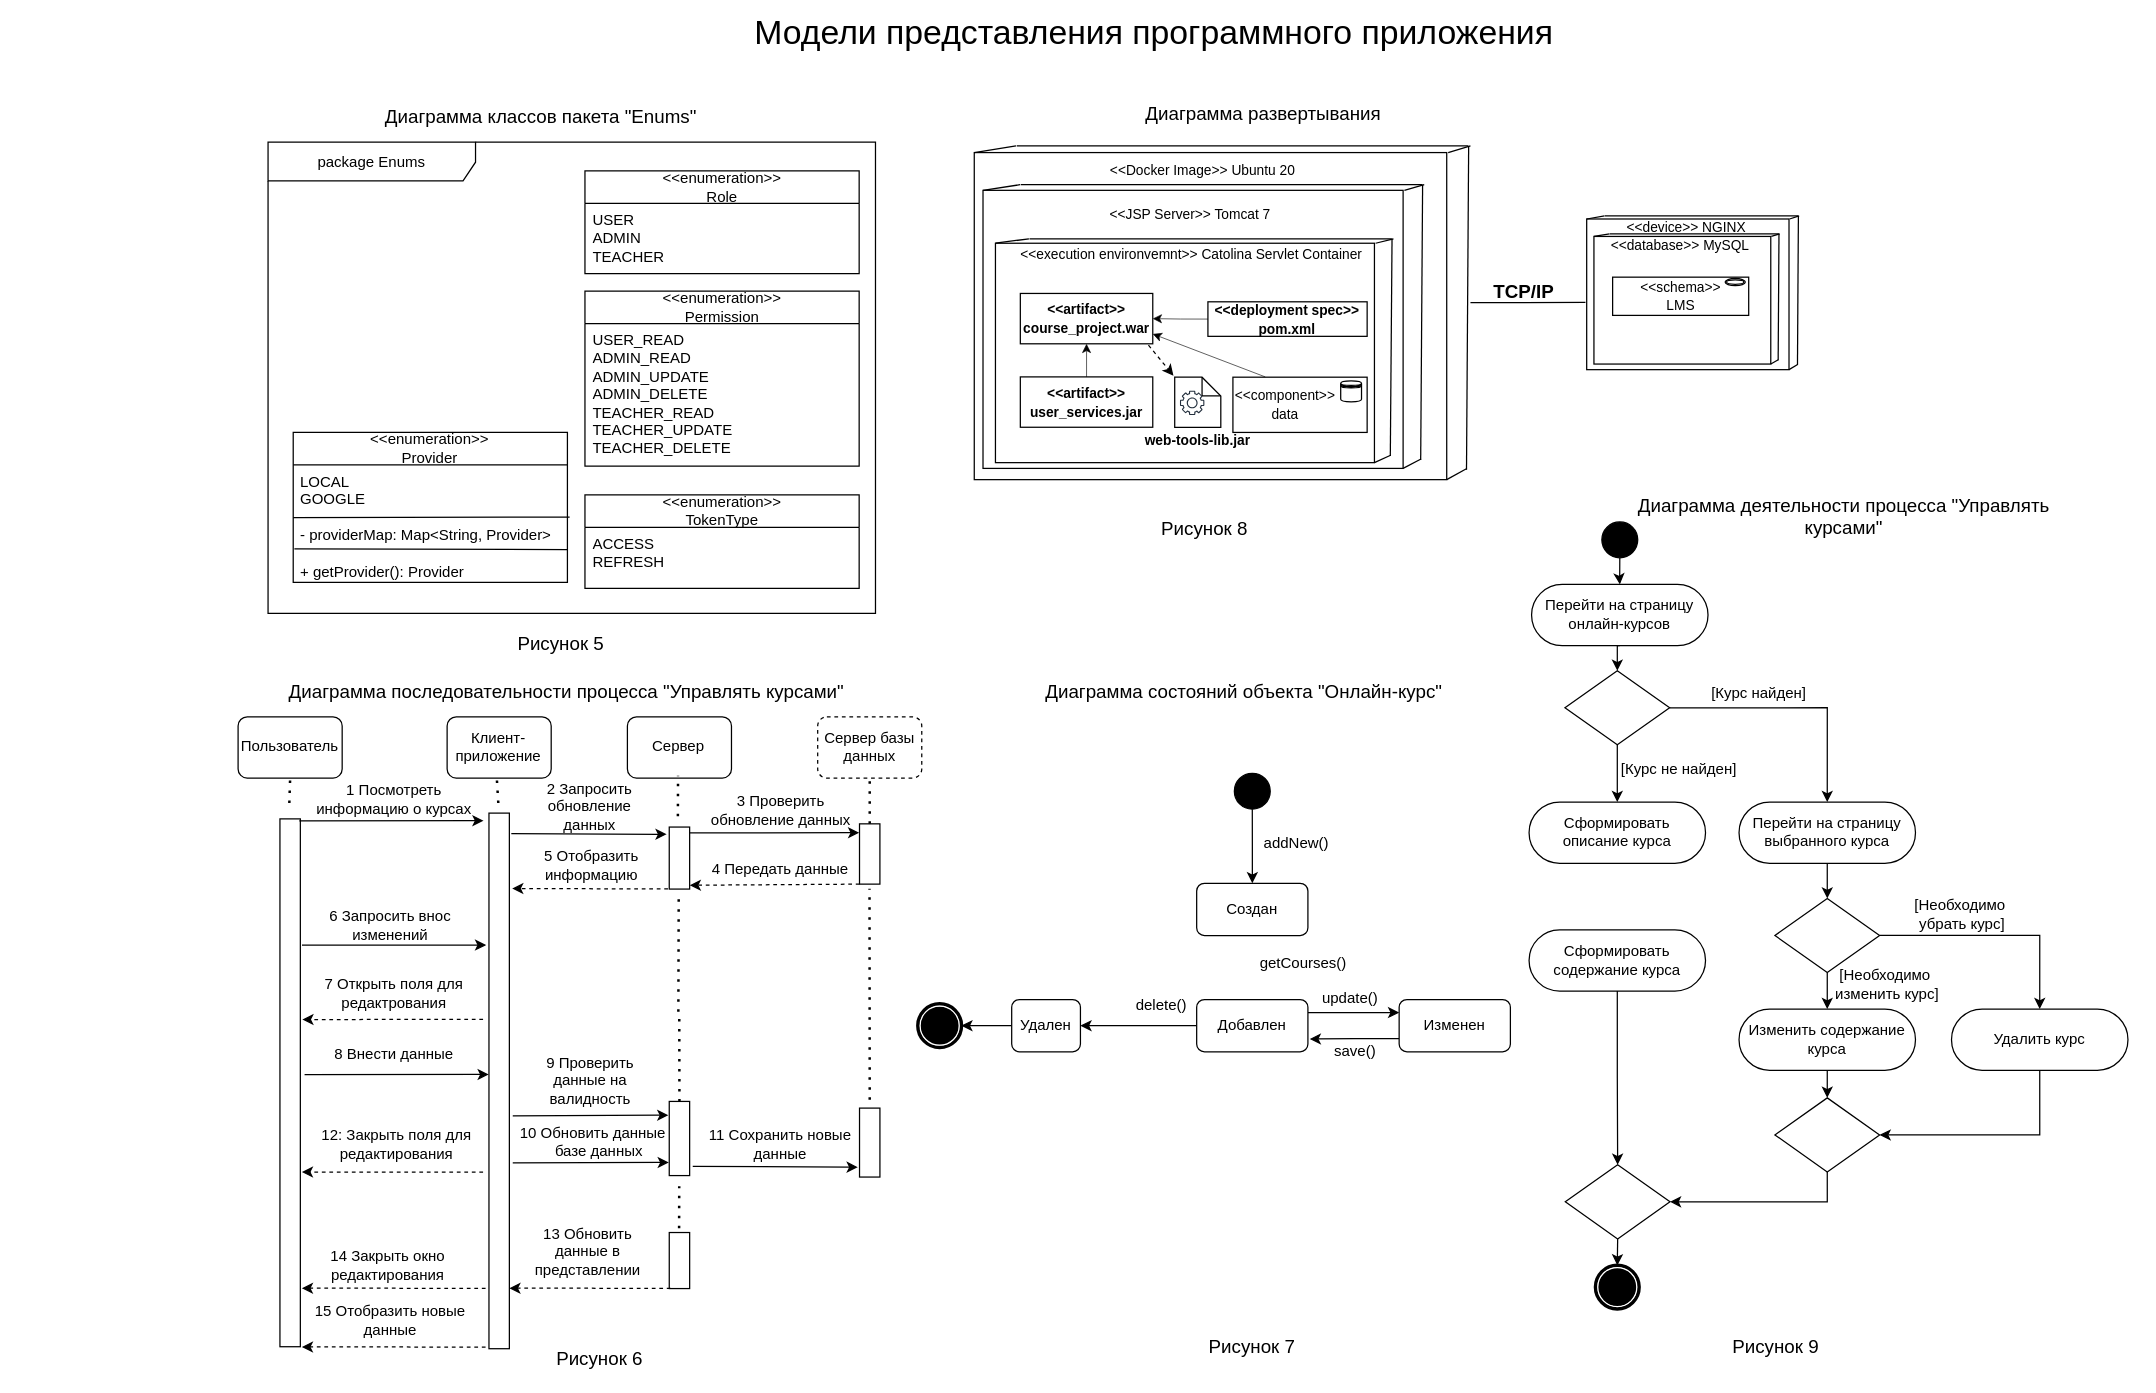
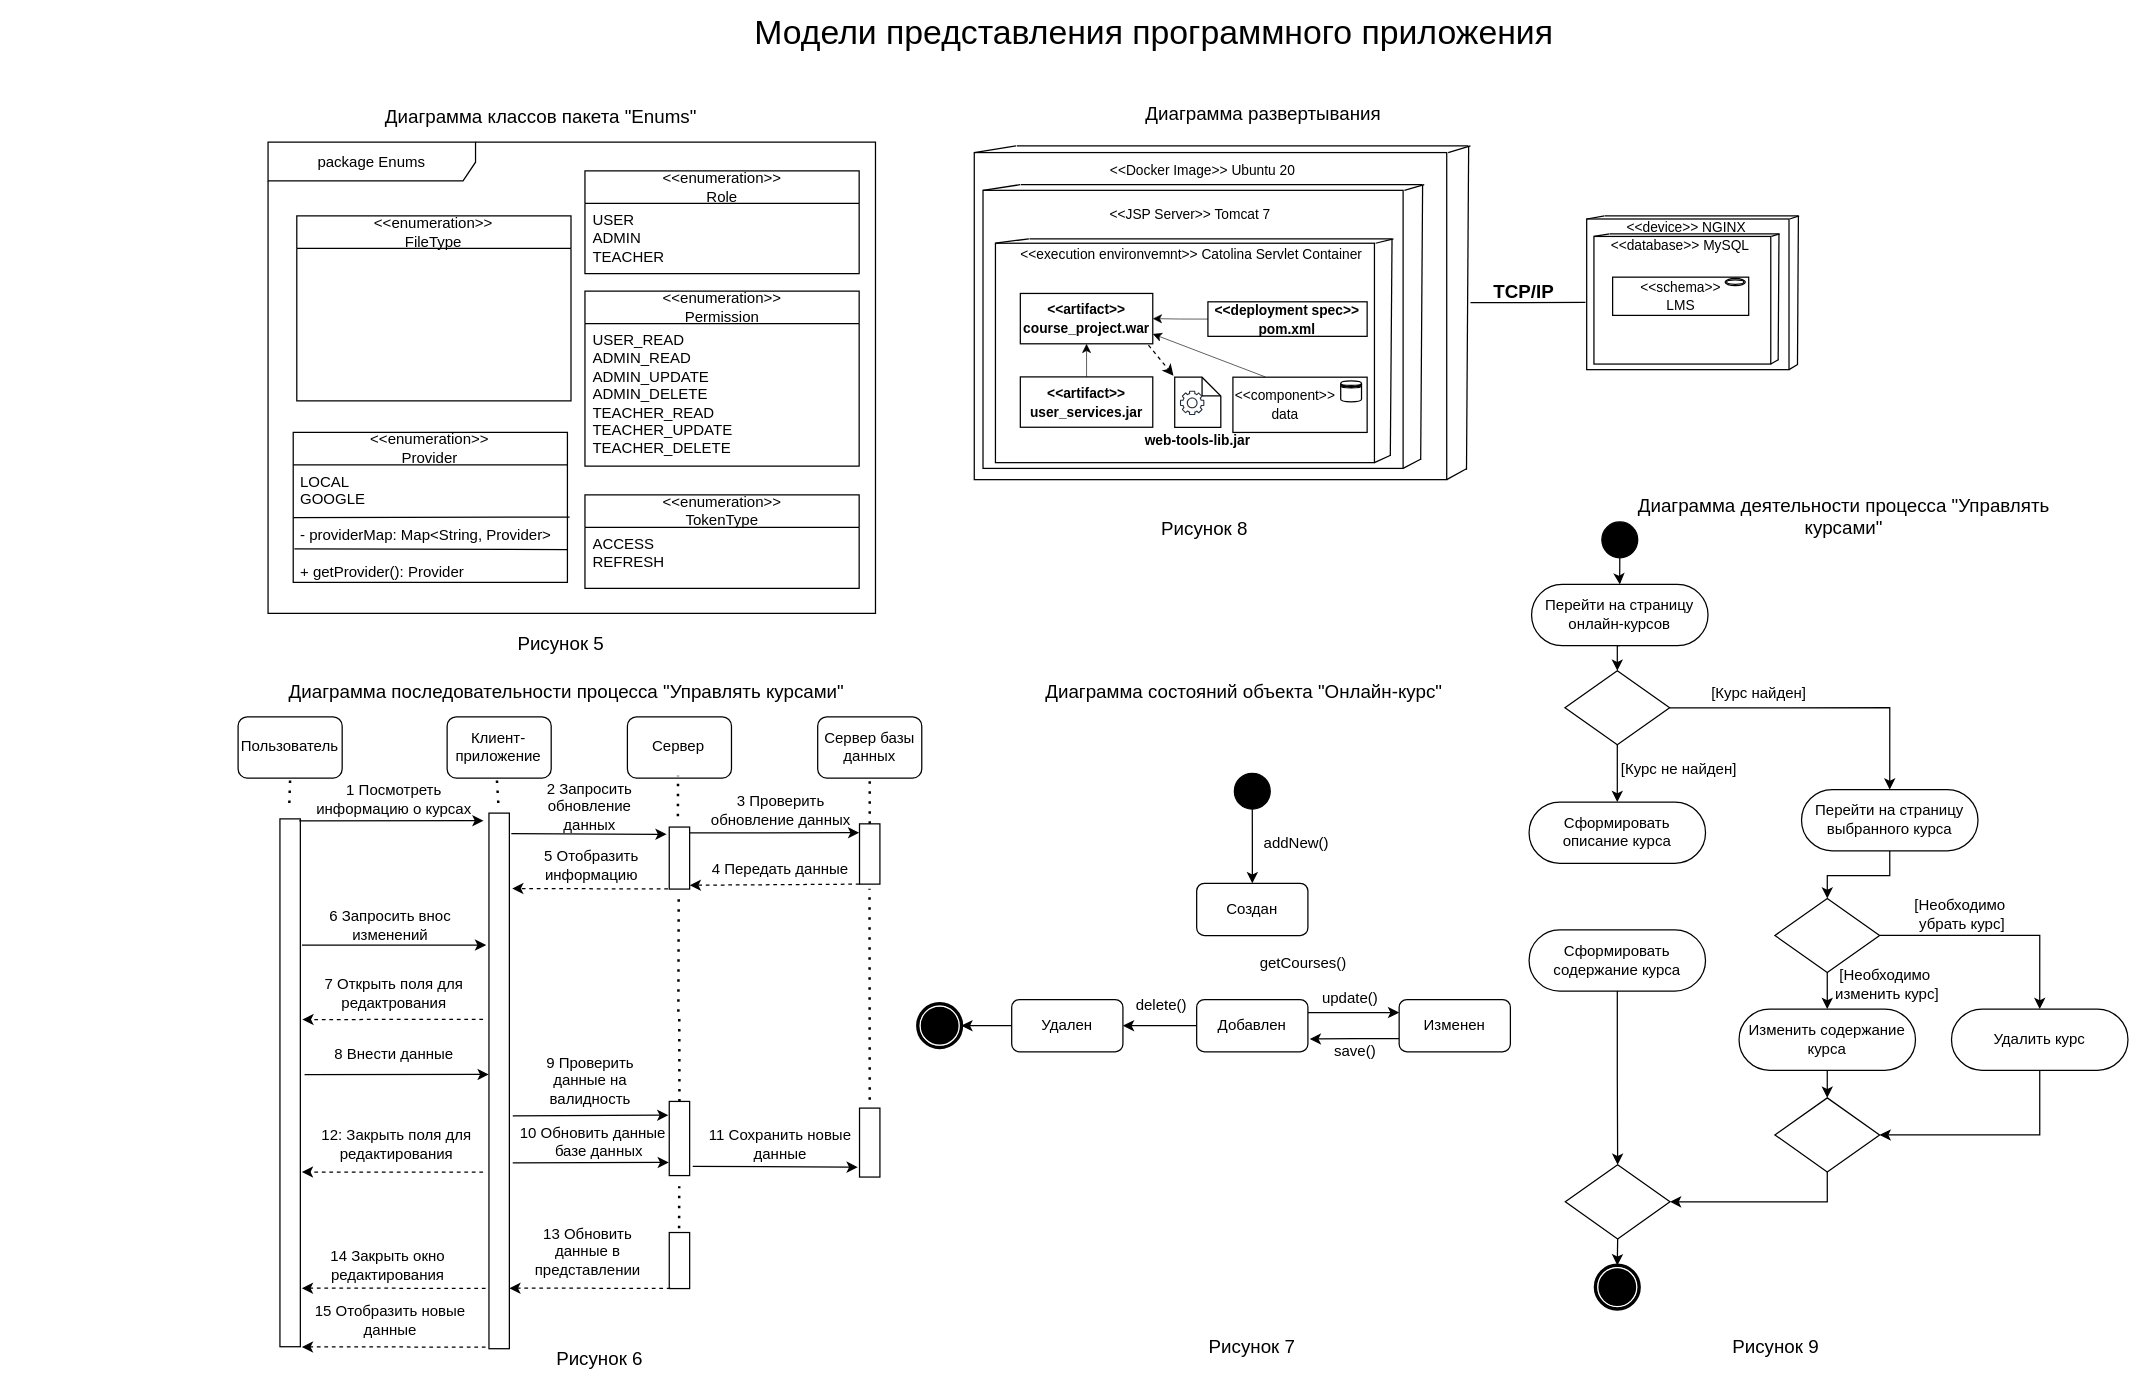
none -> (434, 308)
(870, 747) -> (870, 747)
(1827, 832) -> (1890, 820)
(1046, 1025) -> (1067, 1025)
